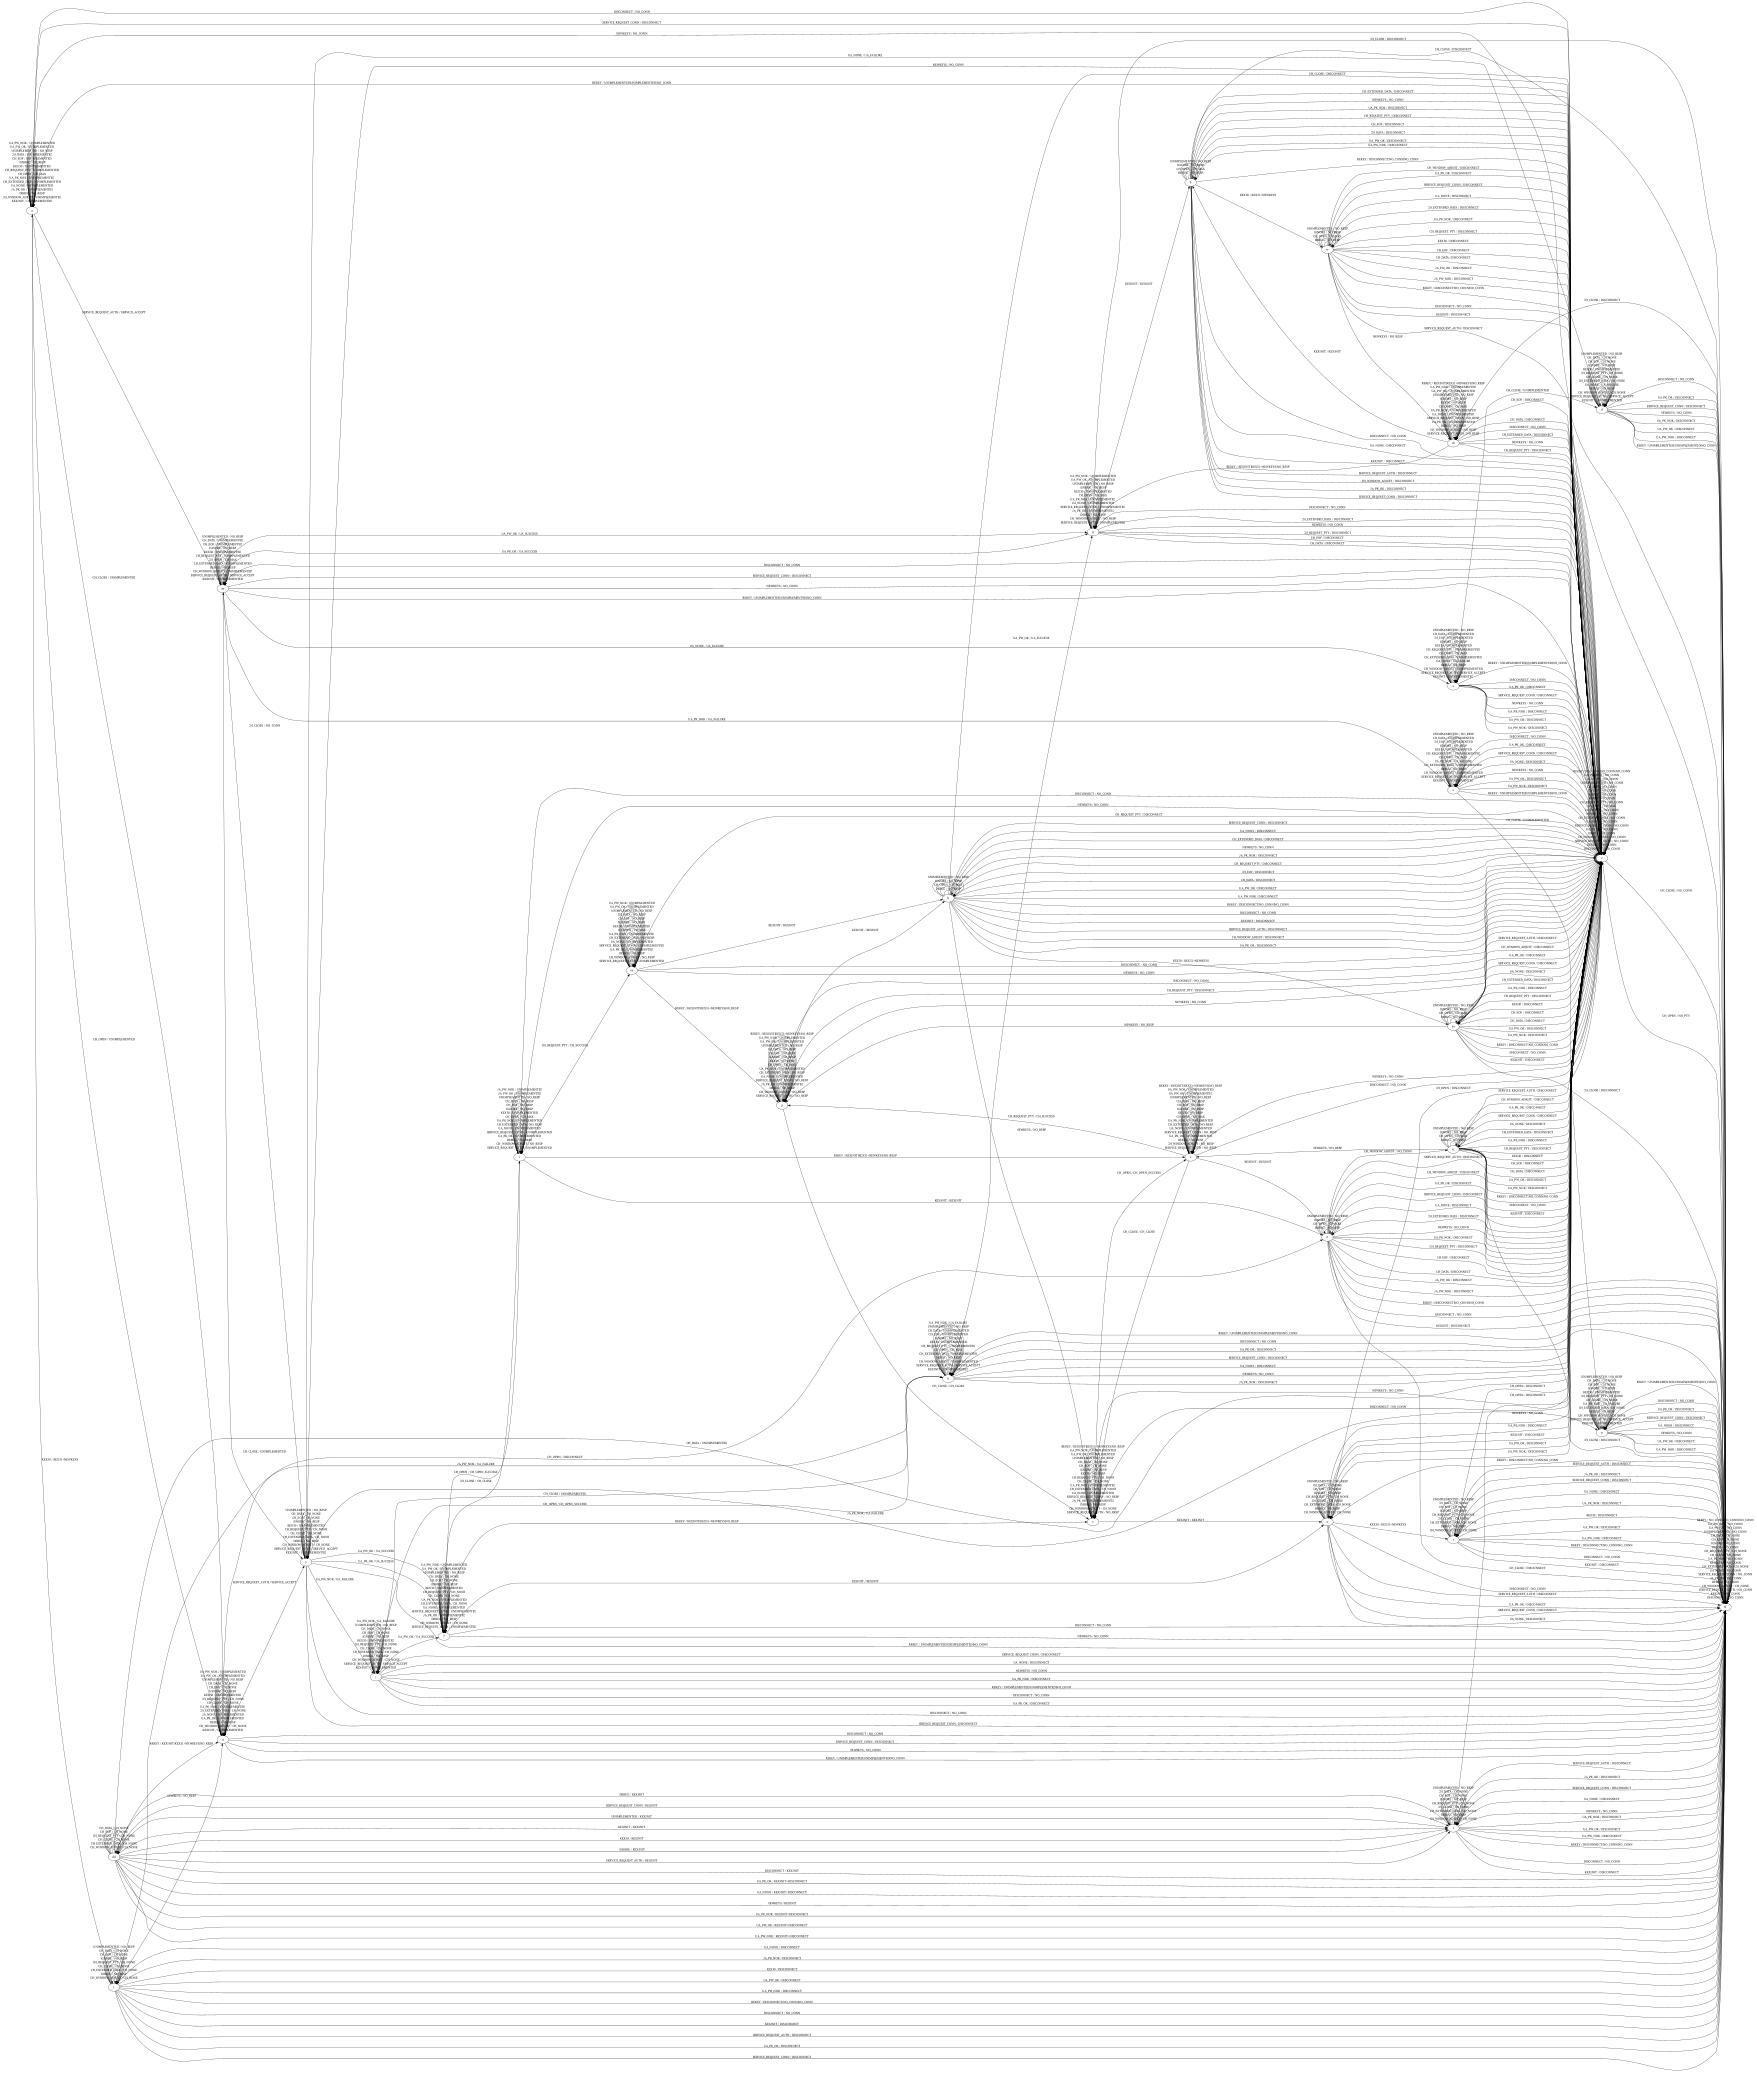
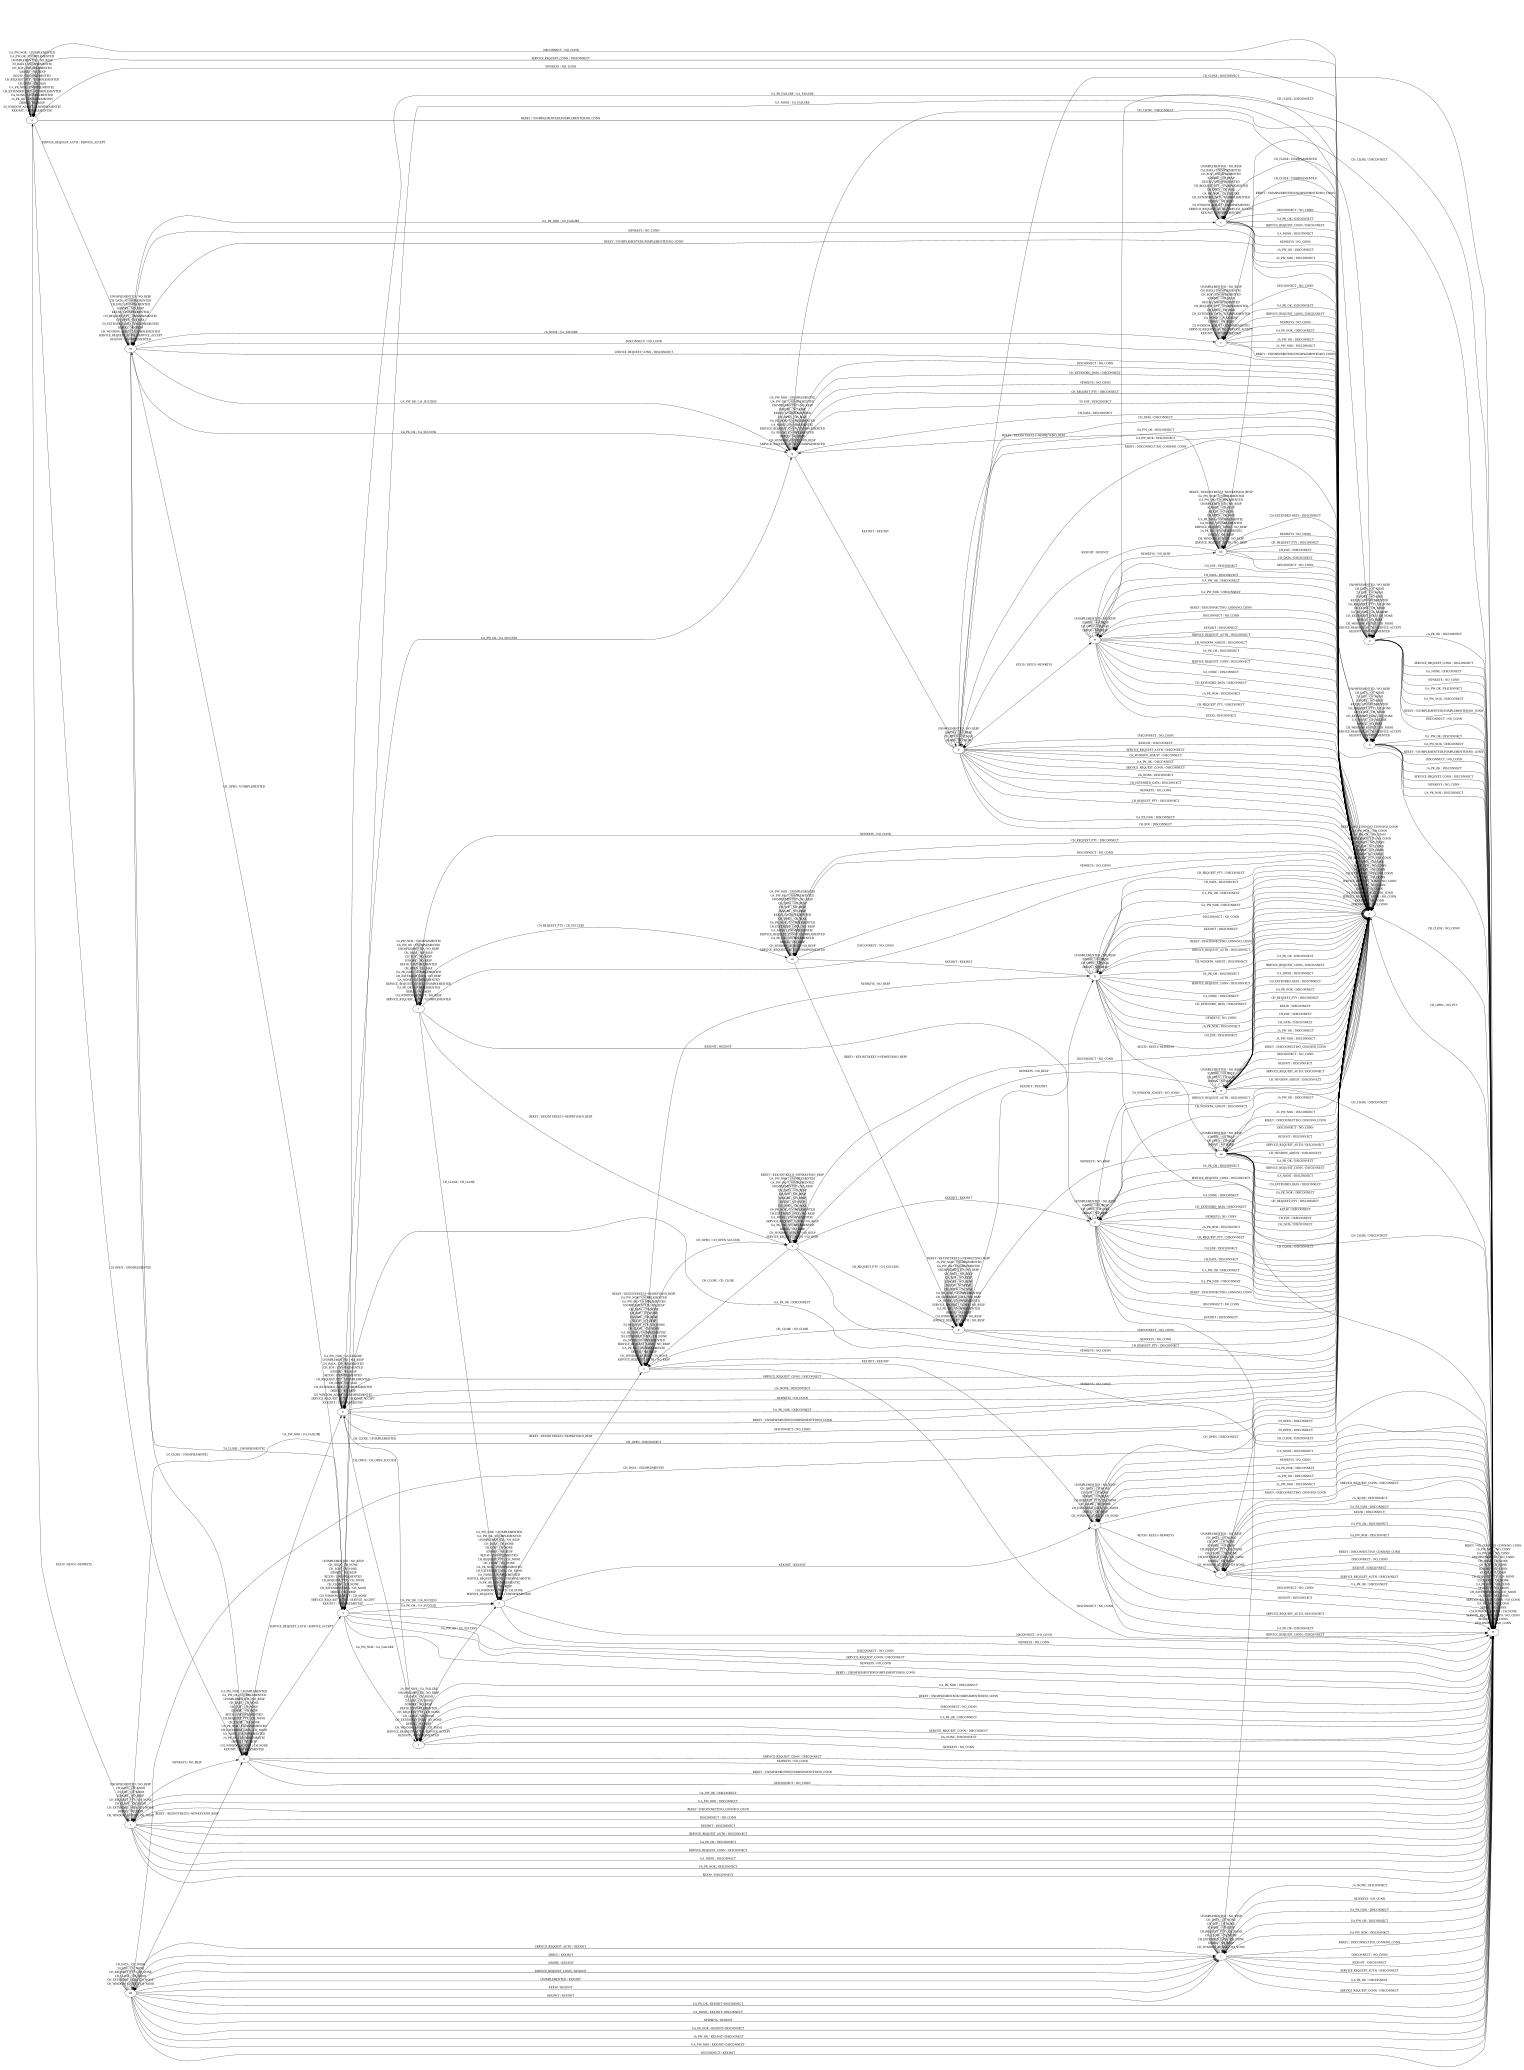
none -> (1486, 469)
(264, 726) -> (244, 787)
(152, 971) -> (140, 1064)
(510, 1420) -> none
(562, 1459) -> (816, 1443)
(865, 1513) -> (792, 94)
